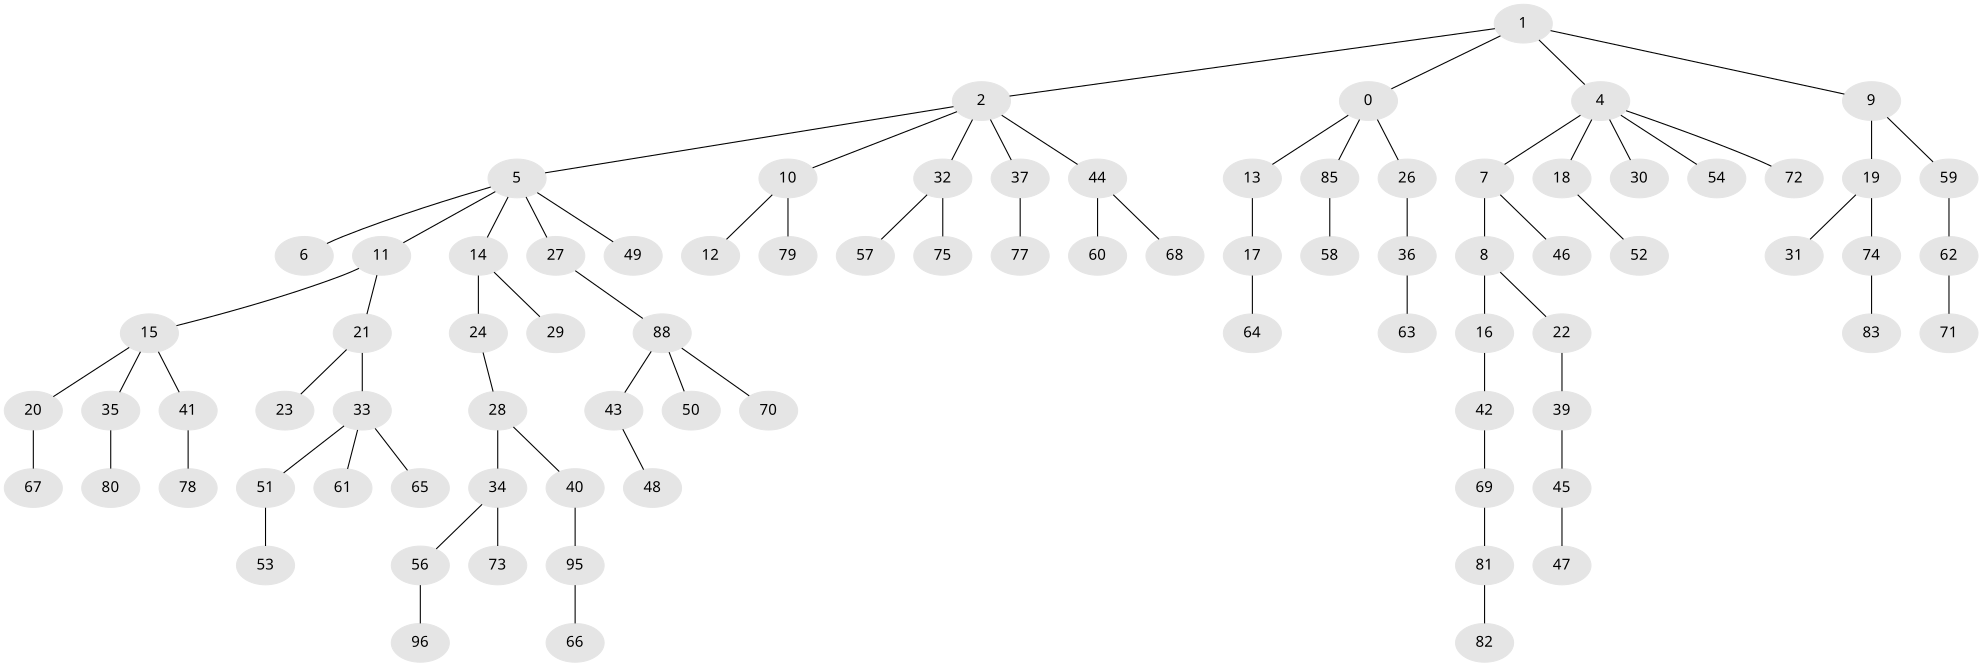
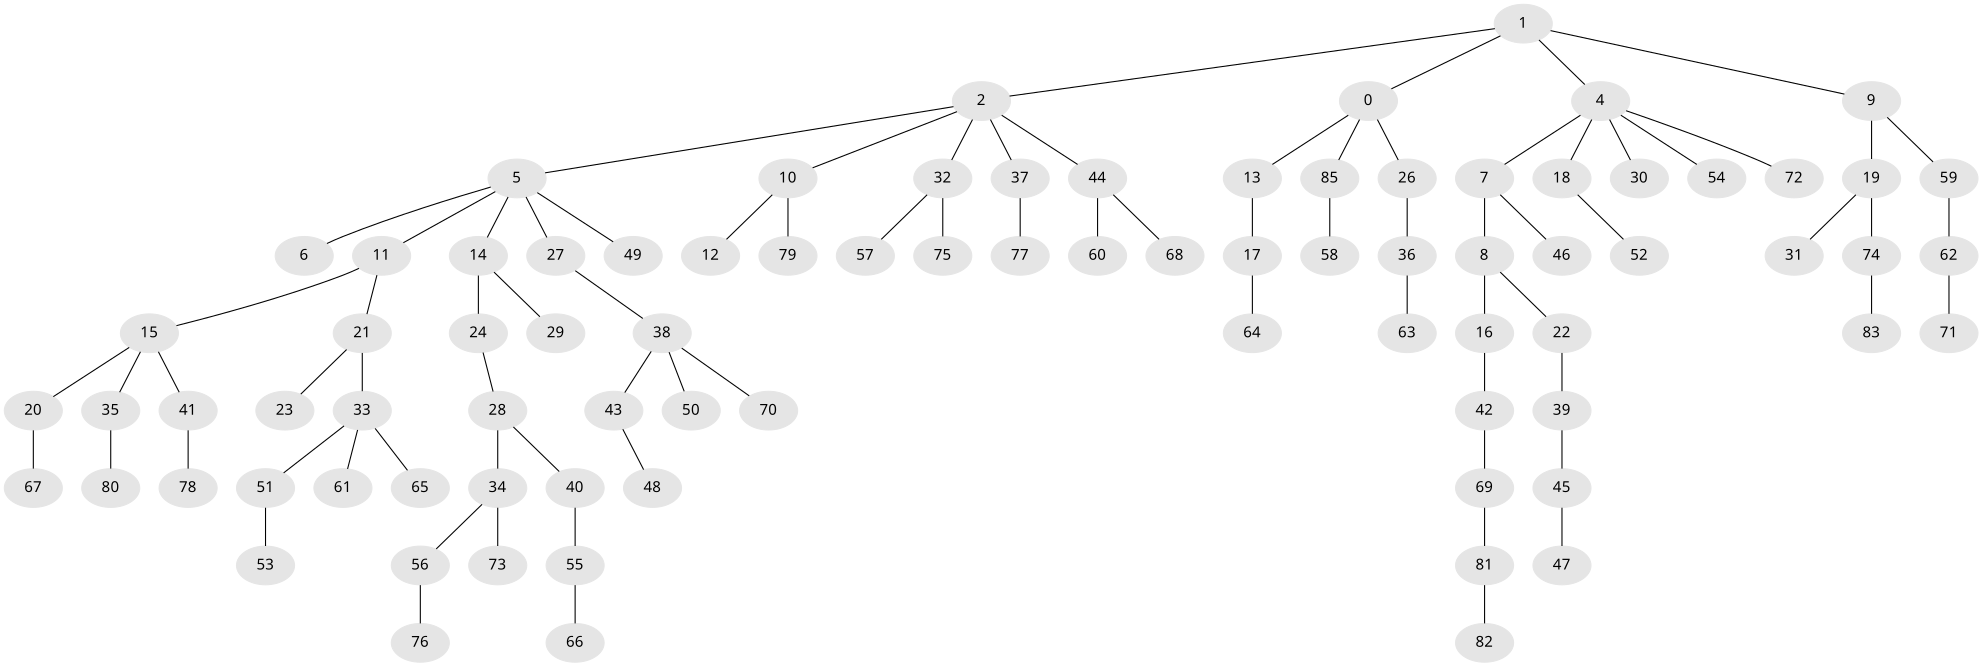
(662, 333) -> (662, 333)
(575, 565) -> (575, 565)
(420, 643) -> (420, 643)
